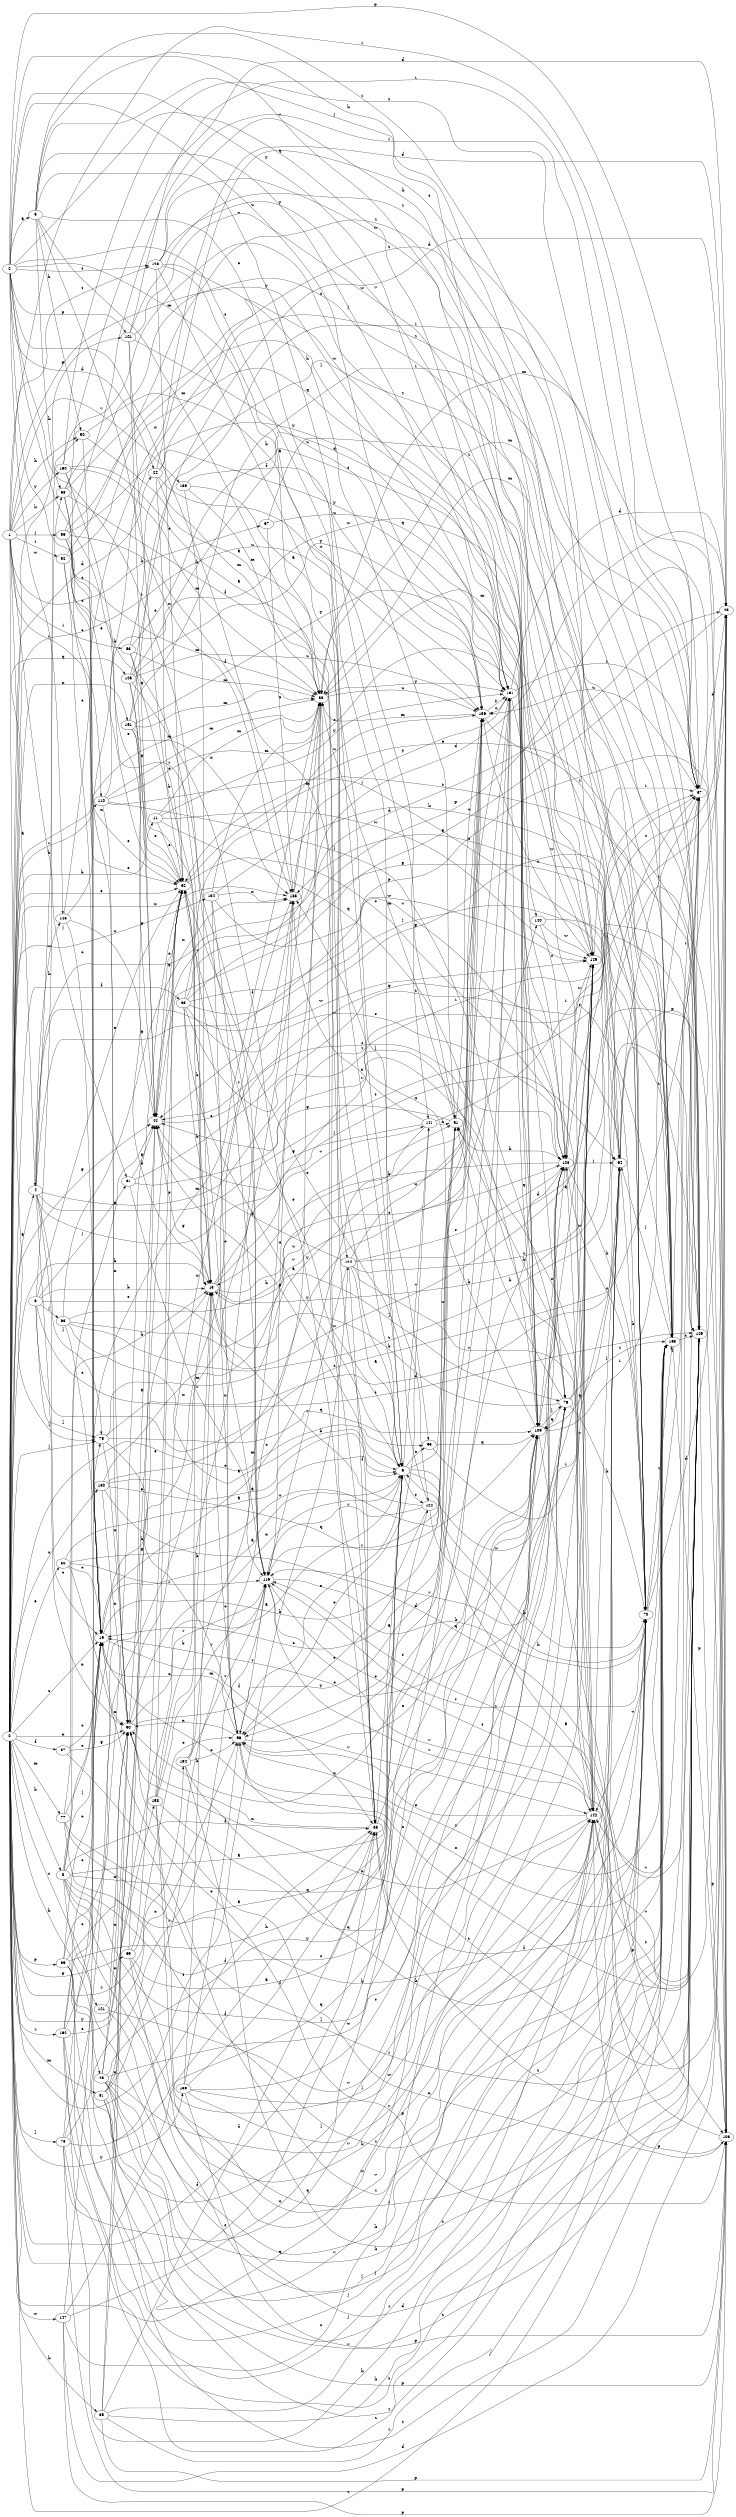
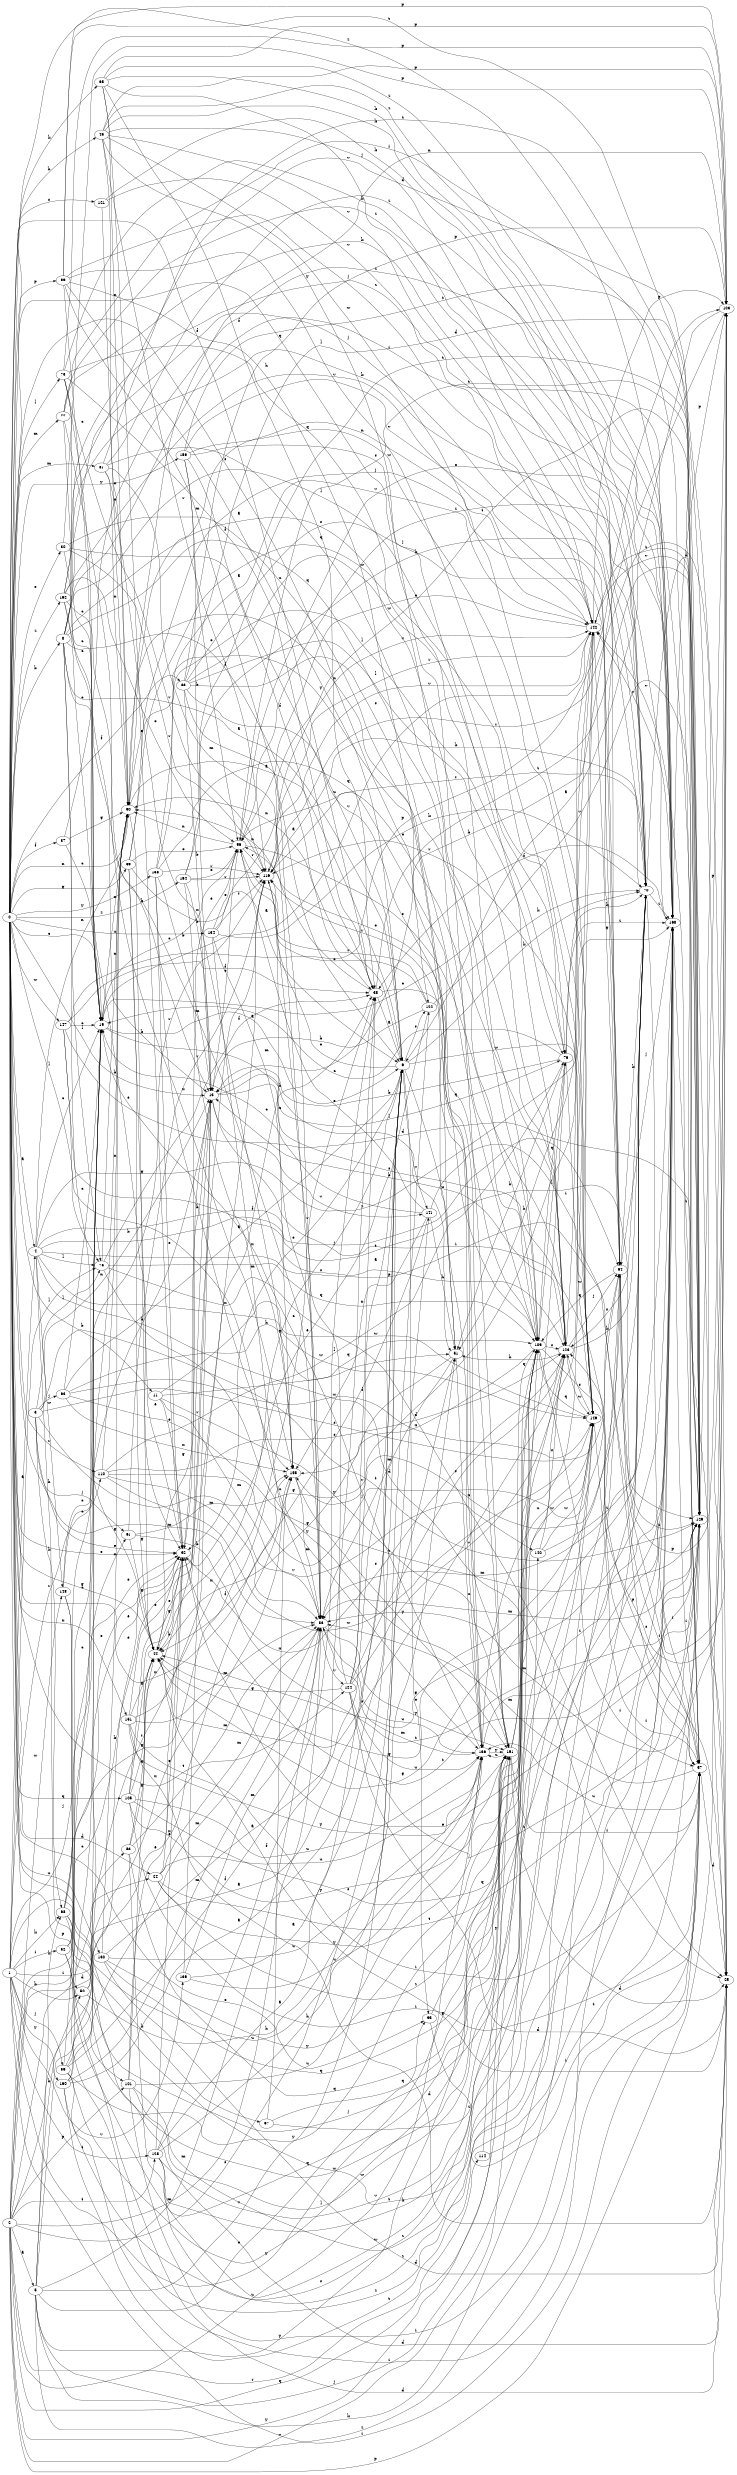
(607, 1358) -> (607, 928)
none -> (482, 2156)
